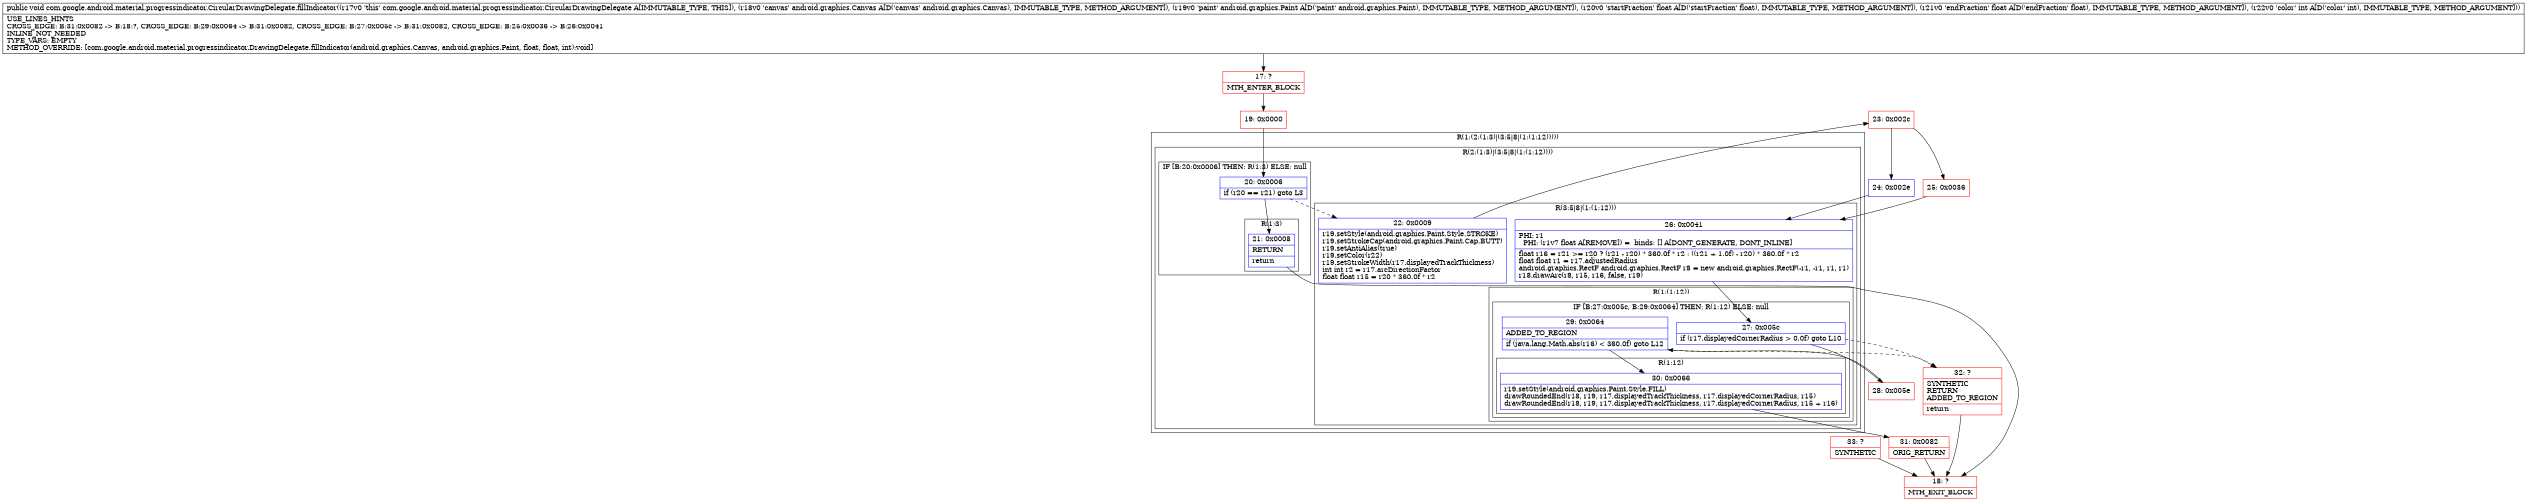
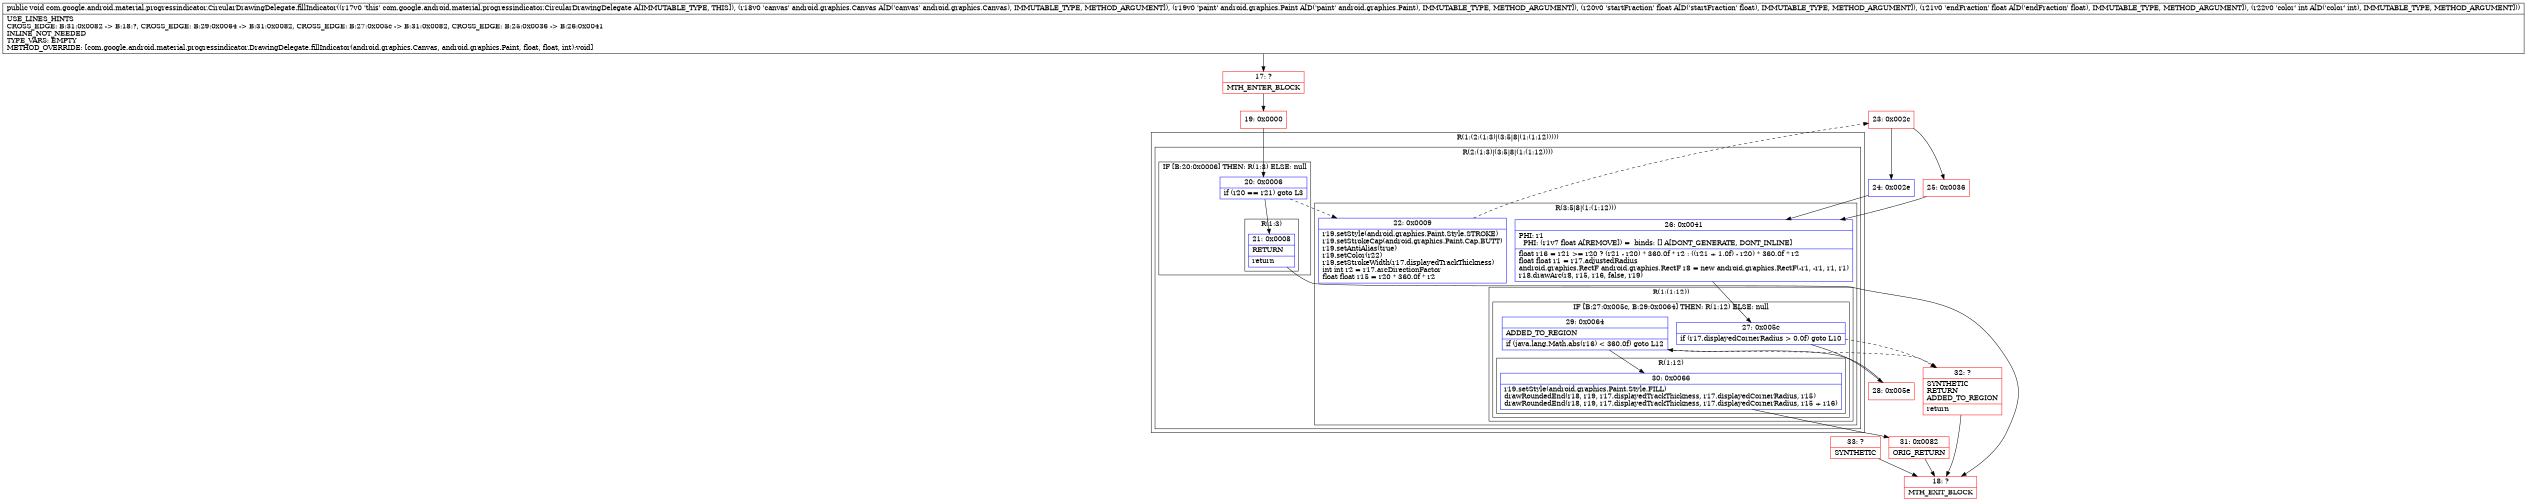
(1666, 160) -> (1666, 160)
